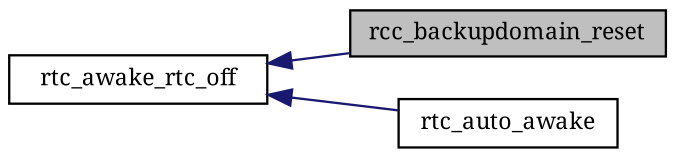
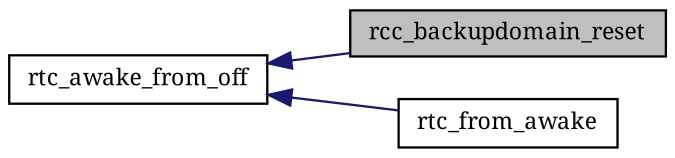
(138, 79) -> (138, 79)
(508, 123) -> (508, 123)
